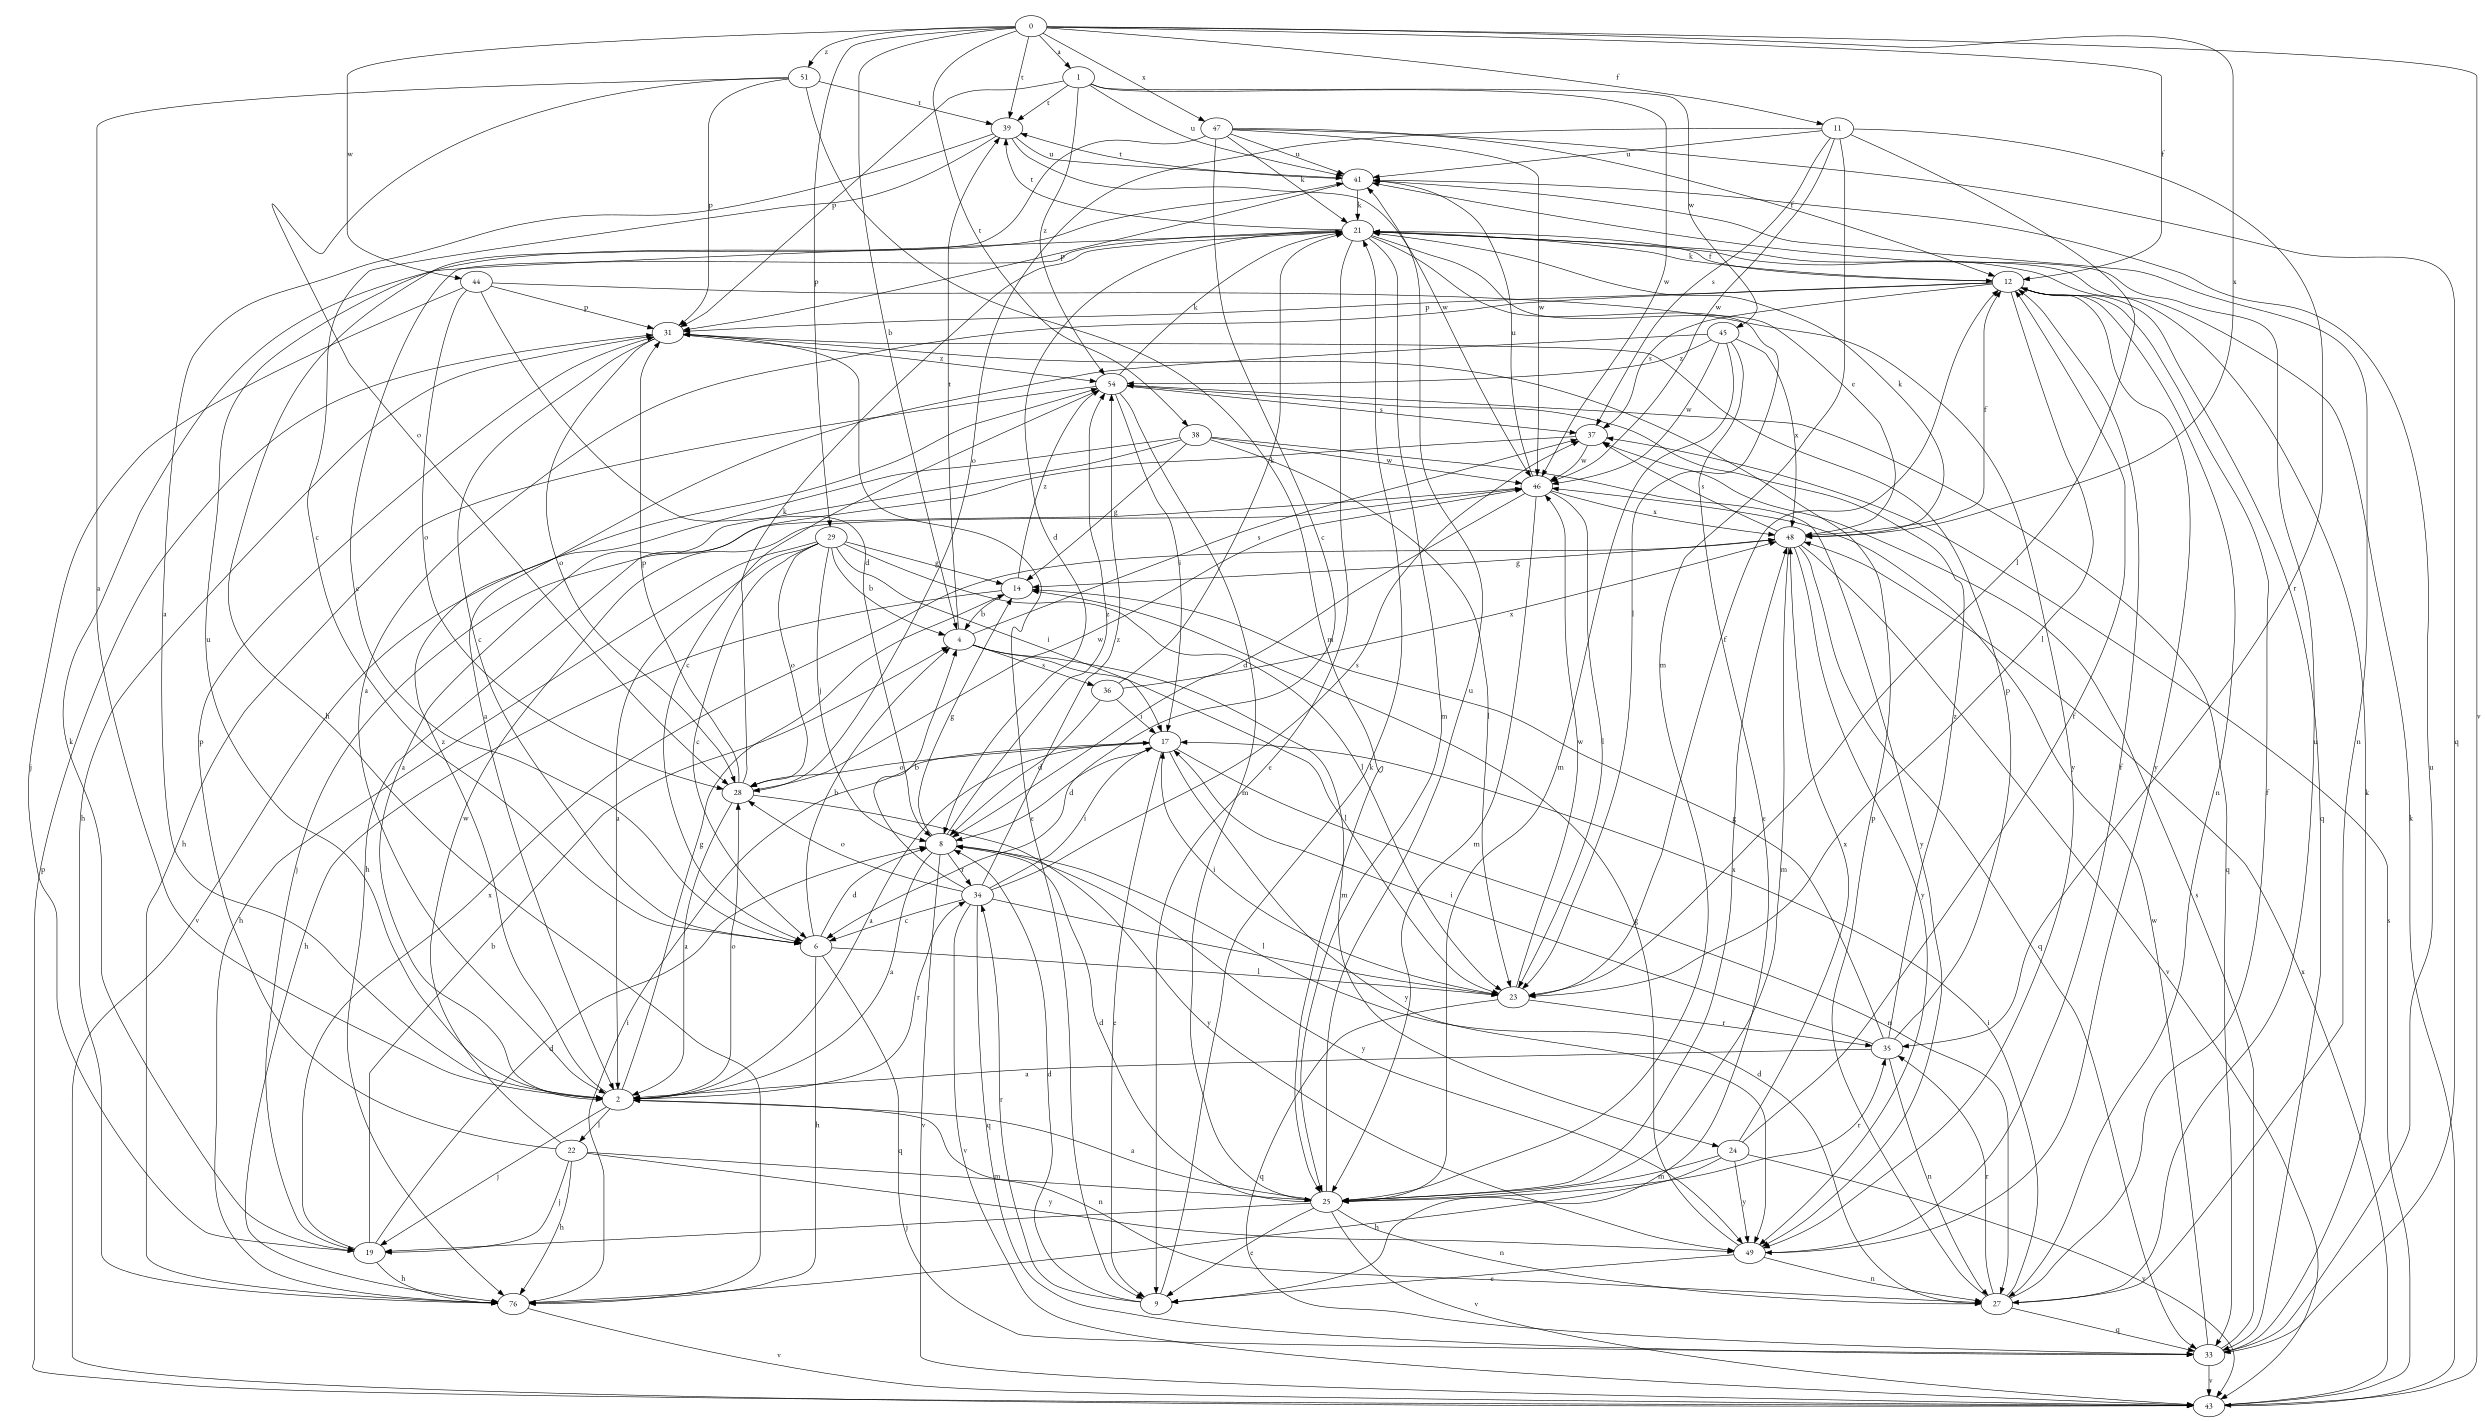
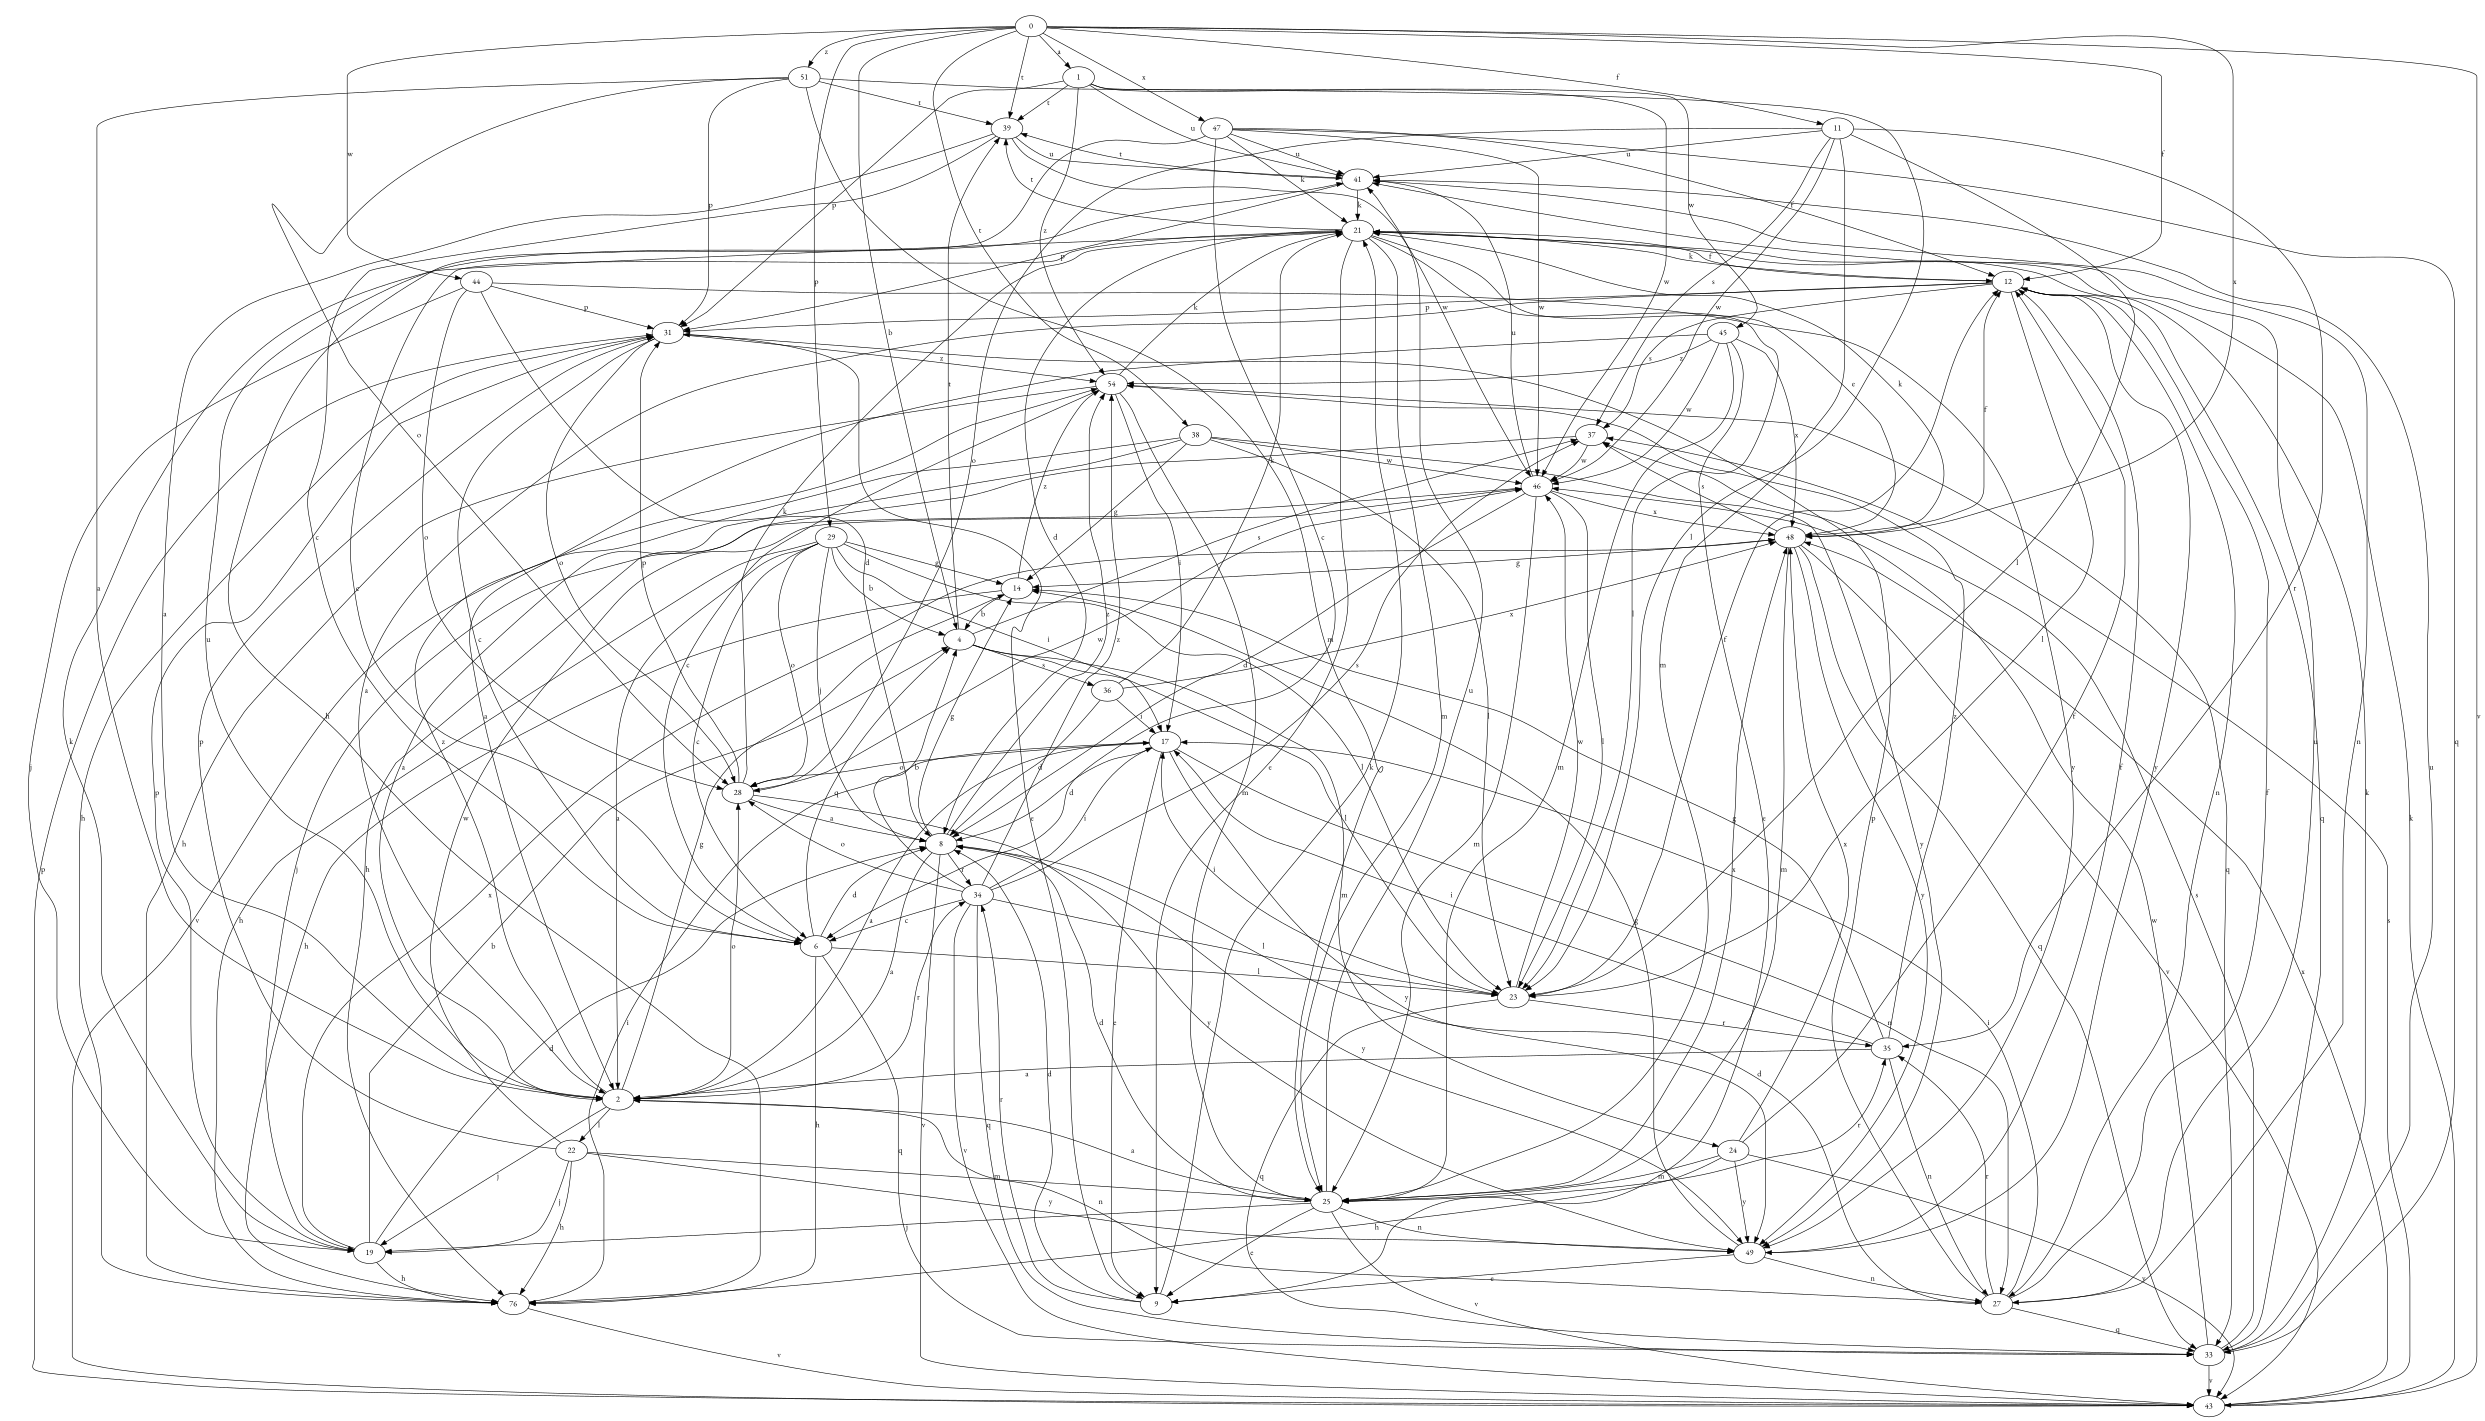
none -> (1856, 117)
(1572, 348) -> (156, 697)
(1349, 409) -> none
(837, 793) -> (837, 793)
(684, 955) -> (834, 823)
(1619, 1281) -> (1453, 1237)
